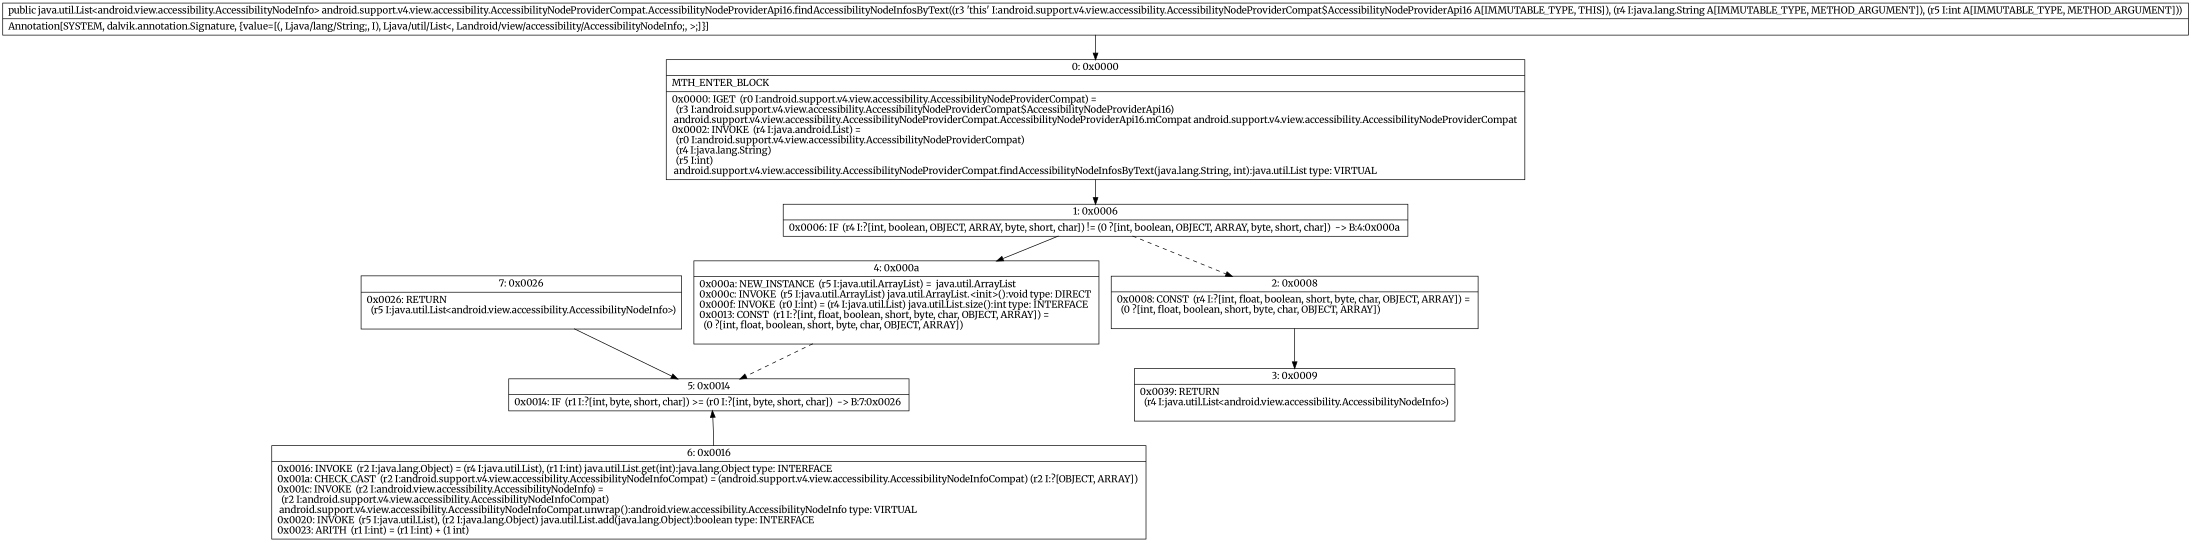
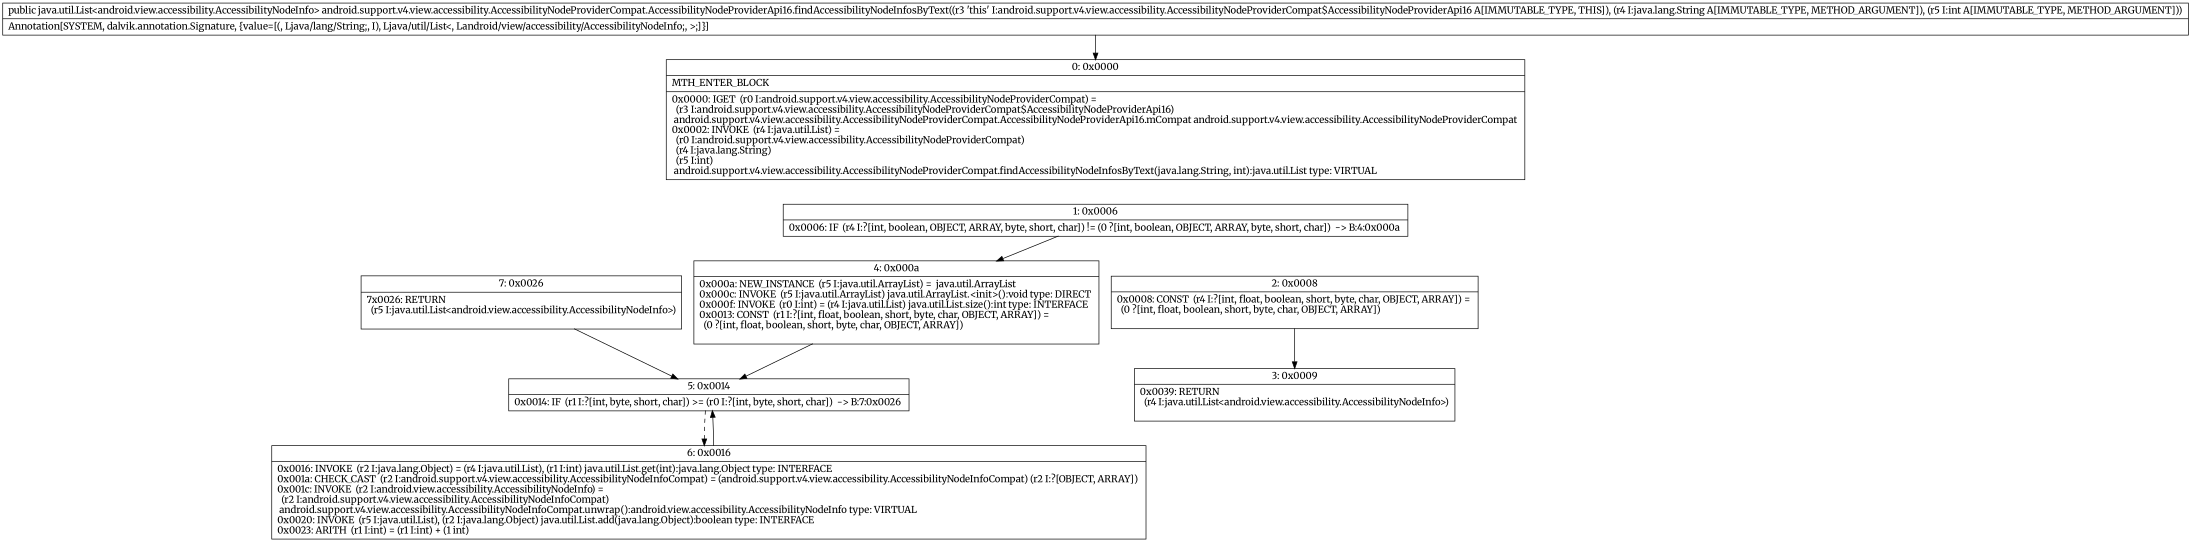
(768, 130) -> (757, 130)
(1096, 189) -> none
(1179, 255) -> none
(409, 300) -> (408, 300)
(779, 360) -> (779, 360)
none -> (705, 425)
